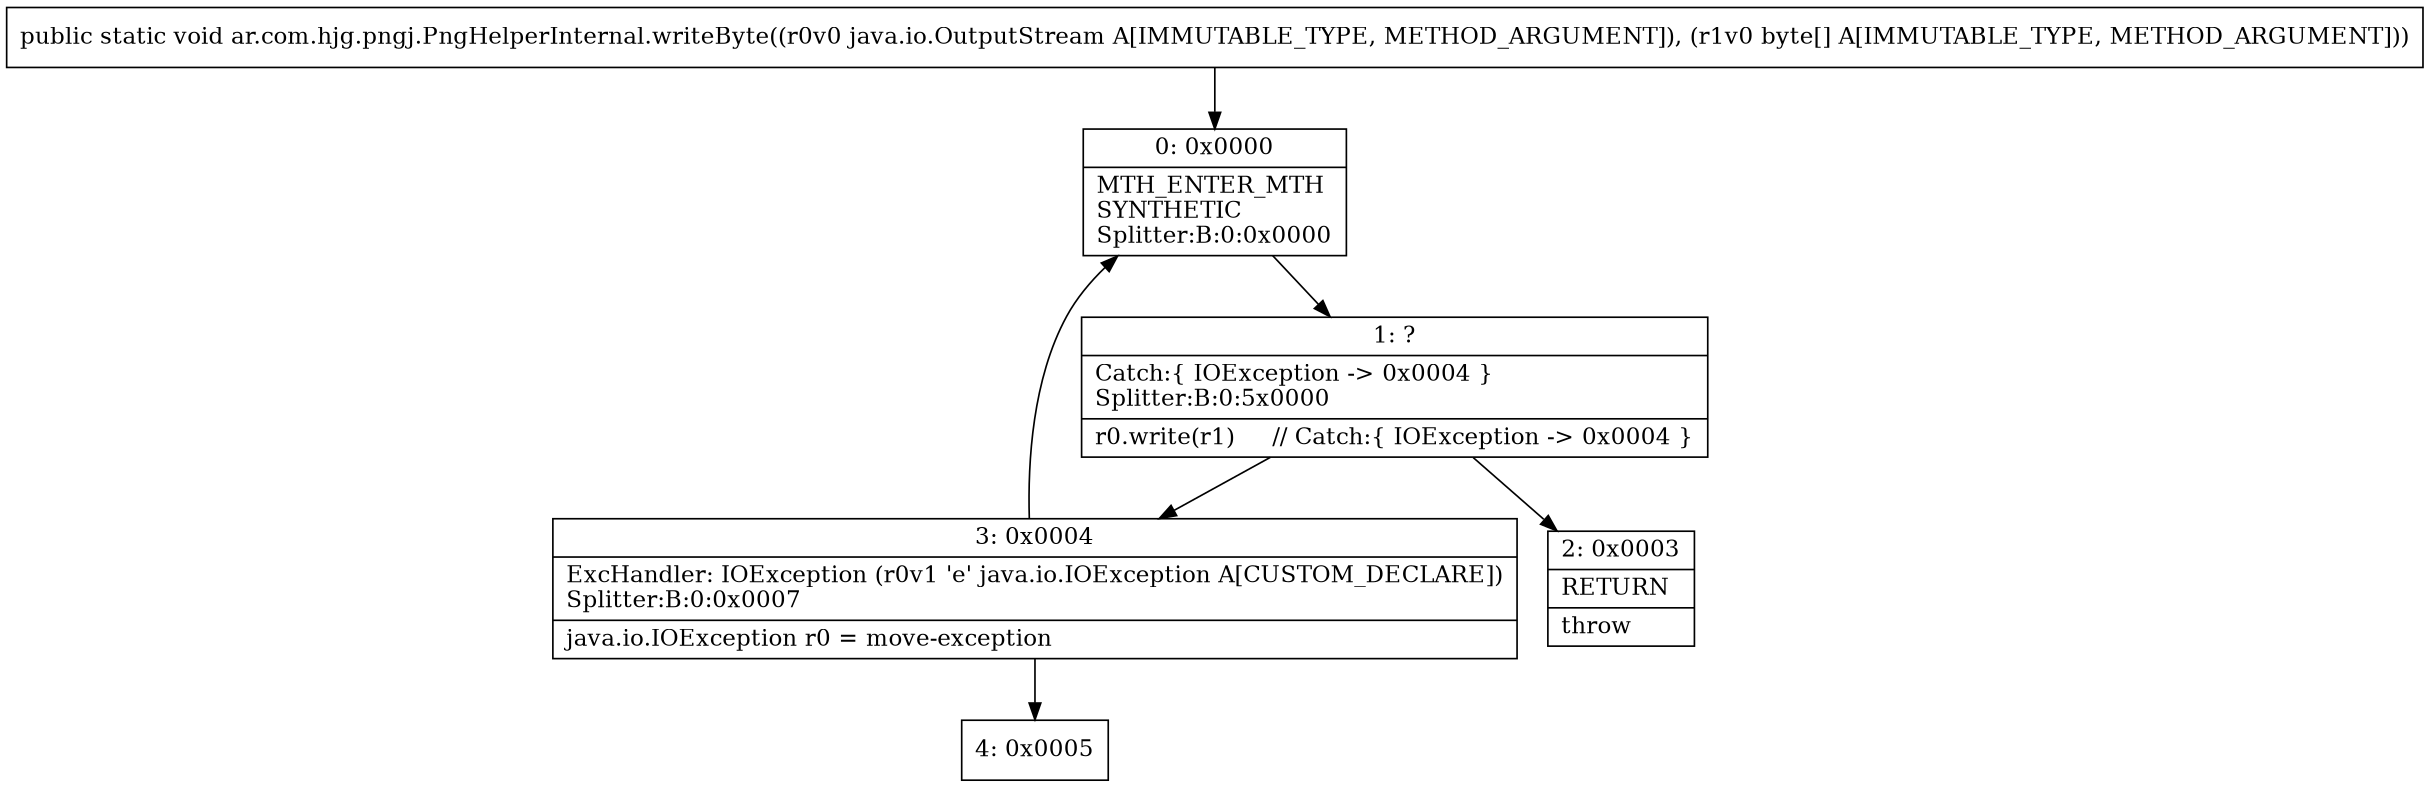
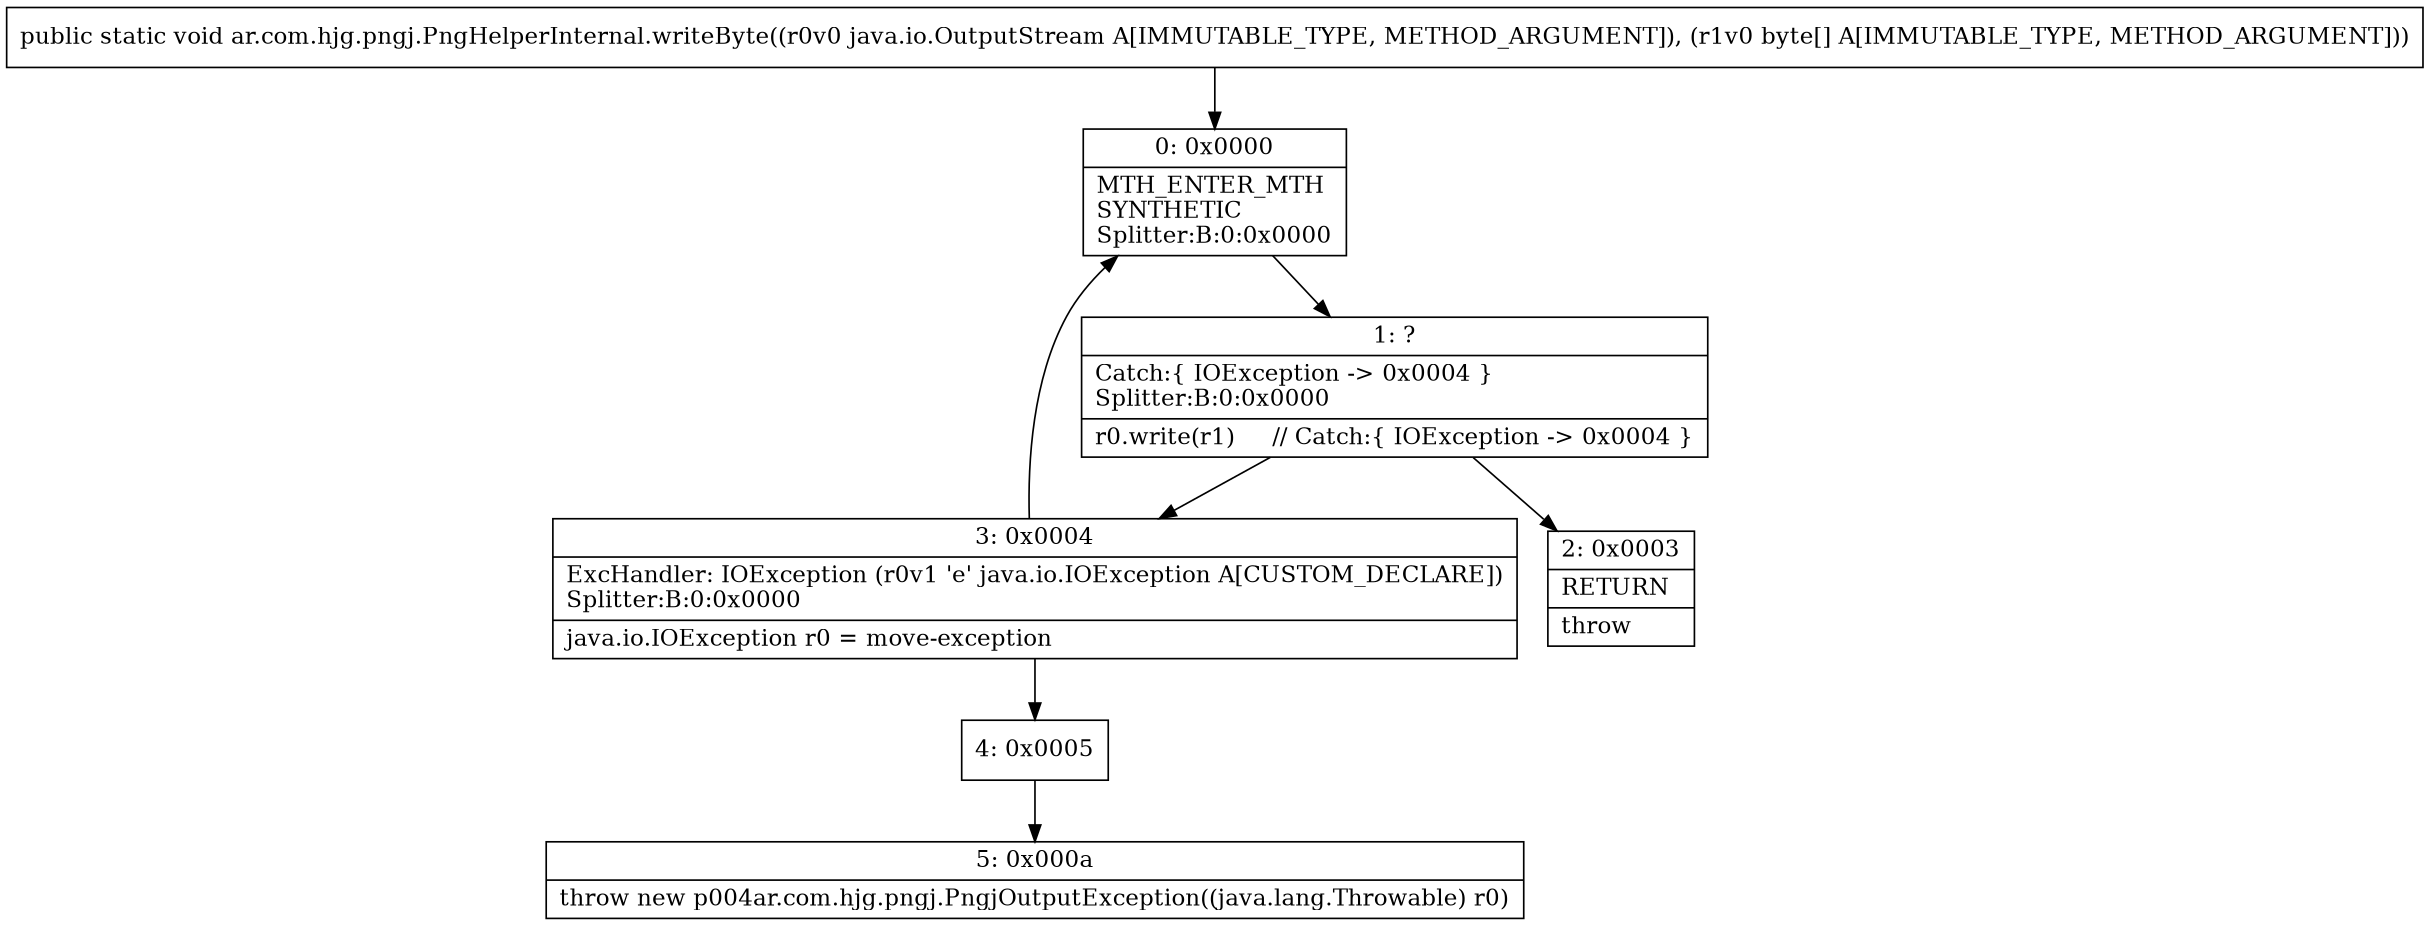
(1213, 399) -> (1213, 399)
(684, 600) -> (684, 600)
none -> (1035, 880)
